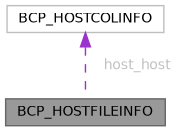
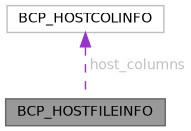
(136, 66) -> (136, 66)
